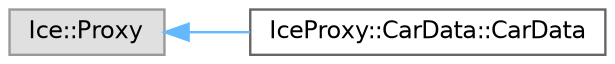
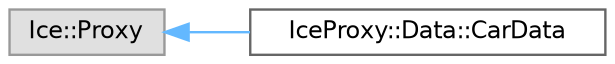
(428, 32) -> (428, 32)
